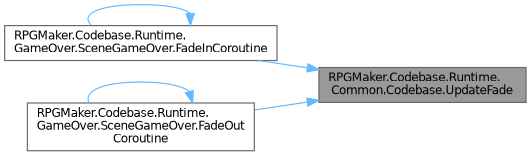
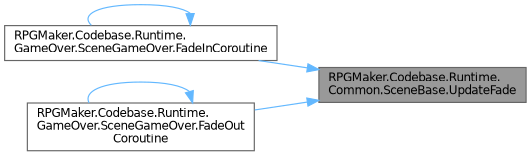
(422, 85) -> (422, 85)
